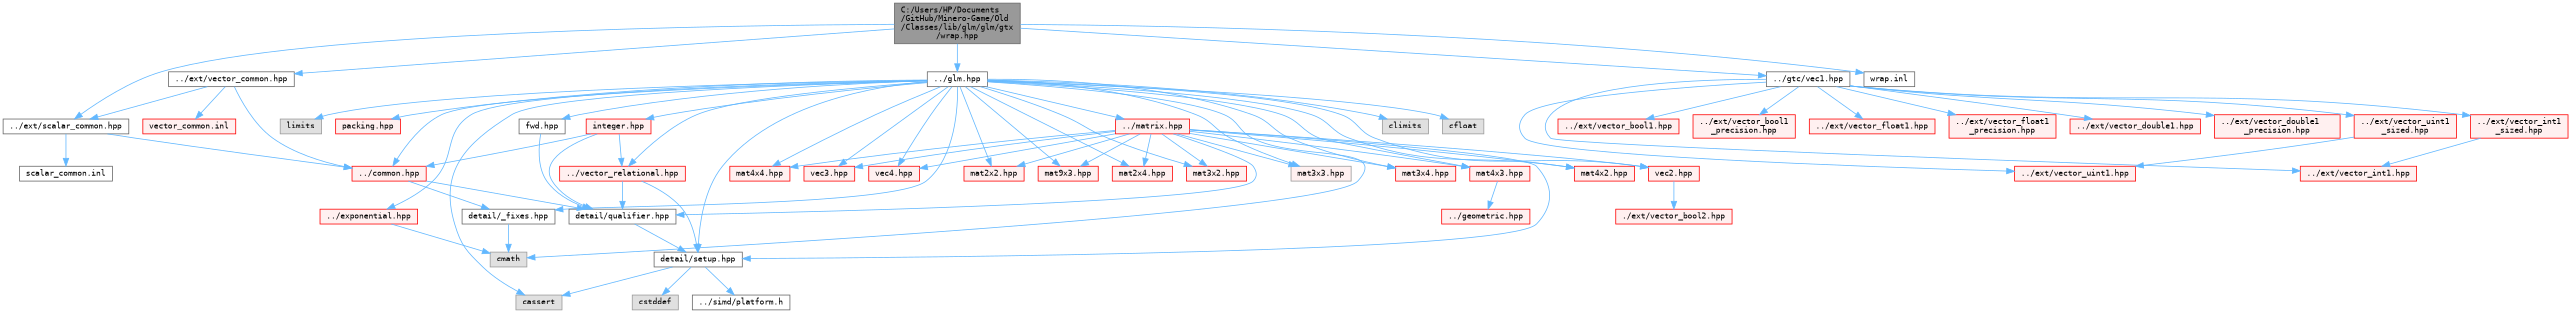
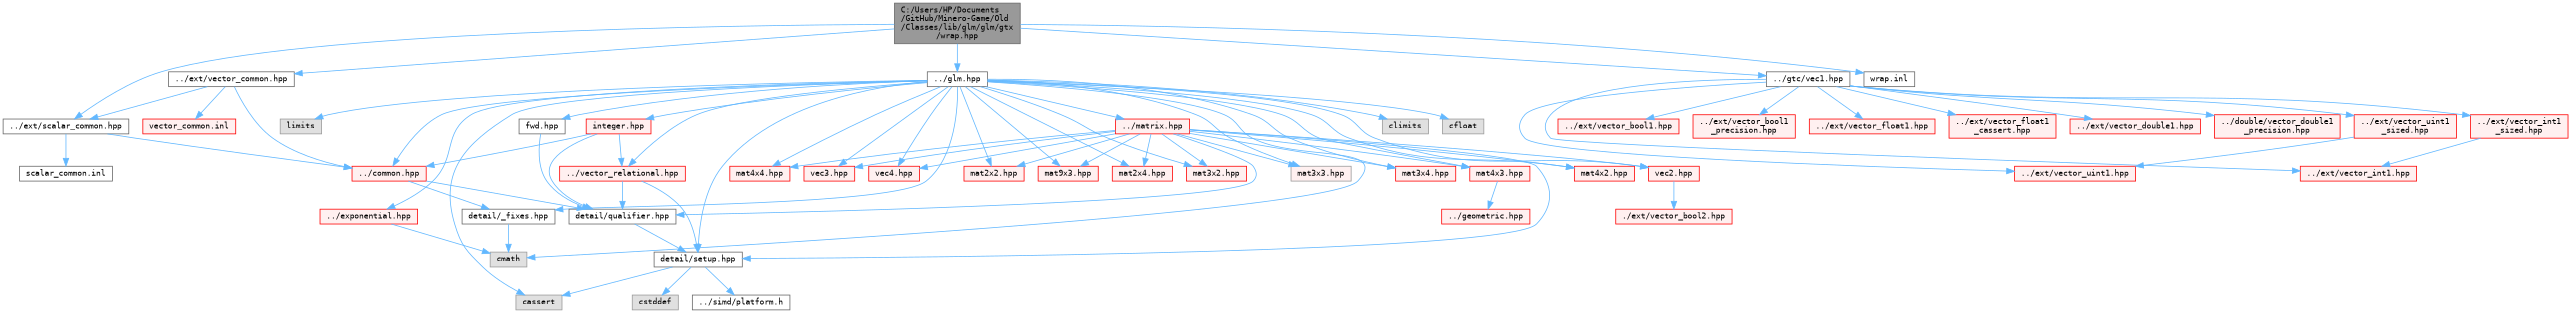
(368, 126) -> none
(2003, 126) -> (2003, 126)
(2277, 126) -> (2277, 126)
